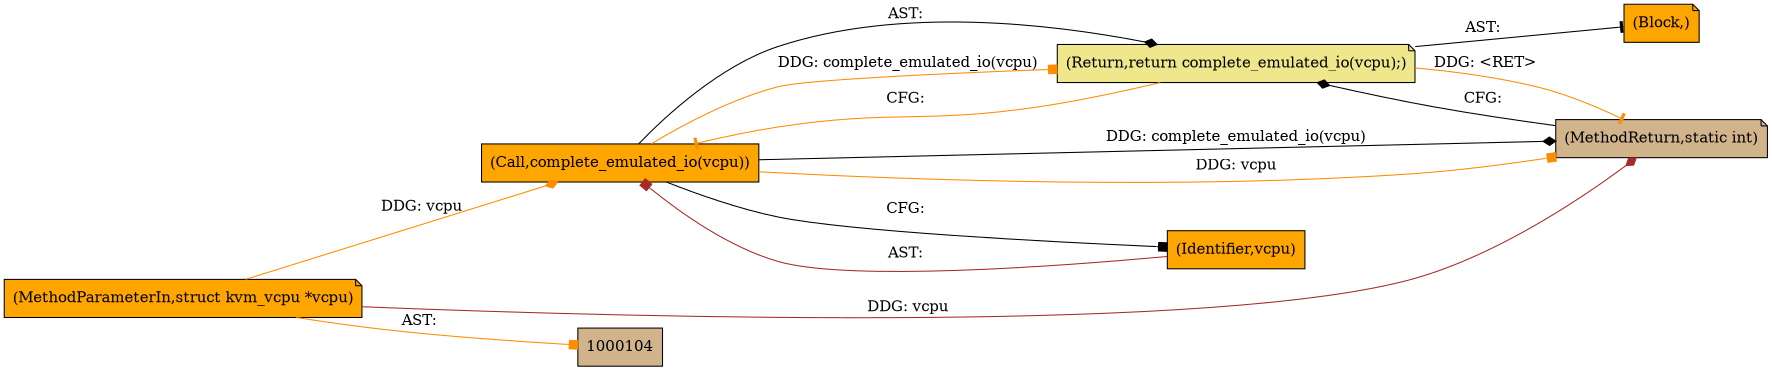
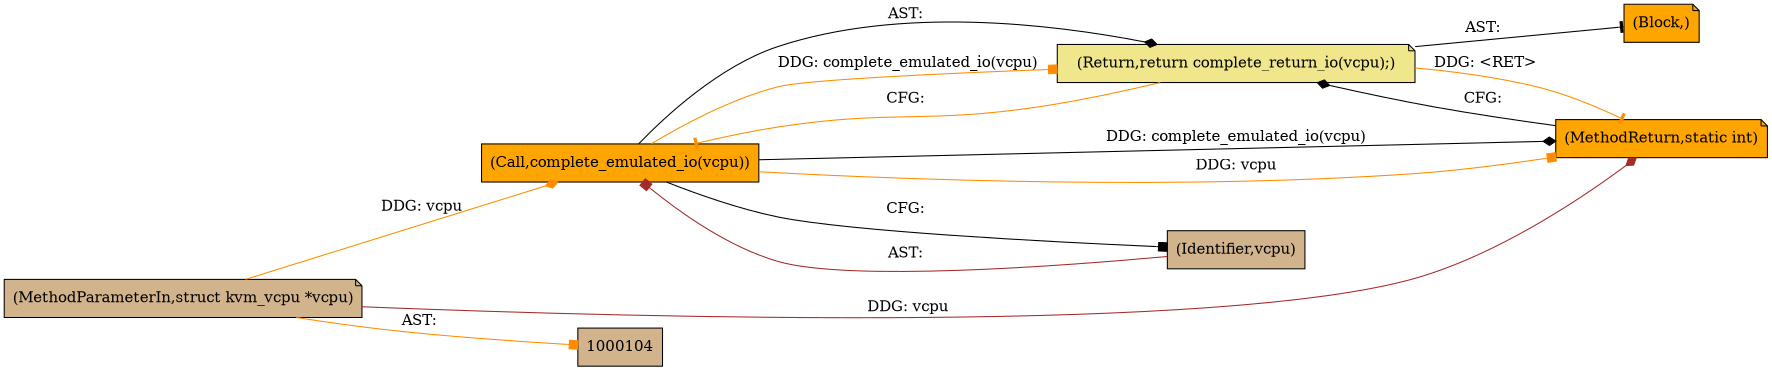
(1236, 64) -> (1236, 64)
(1662, 139) -> (1662, 139)
(1236, 250) -> (1236, 250)
(183, 298) -> (183, 298)
